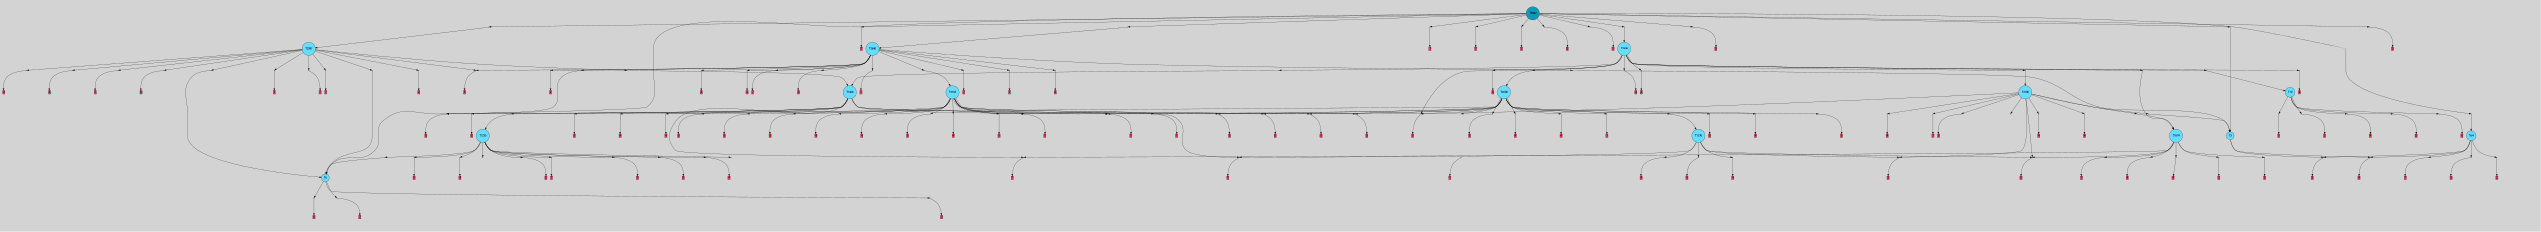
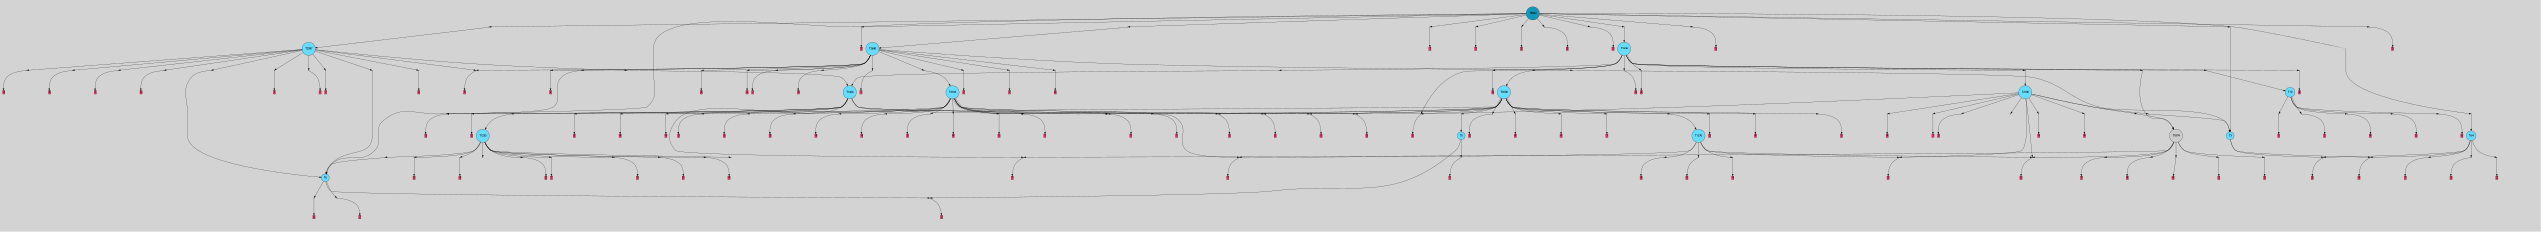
none -> (1461, 136)
(2176, 136) -> (2176, 136)
